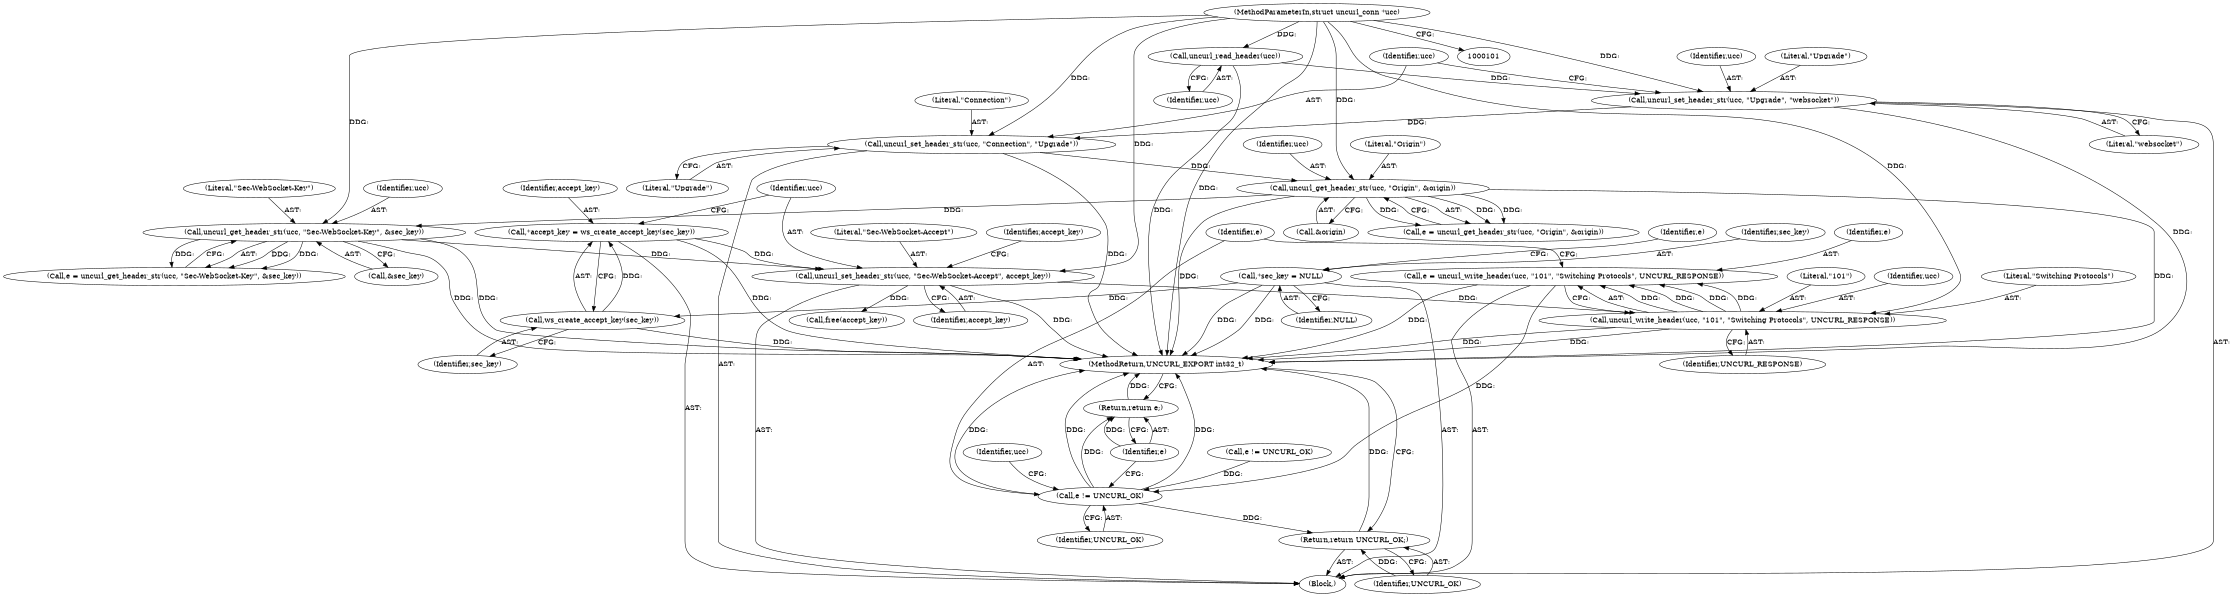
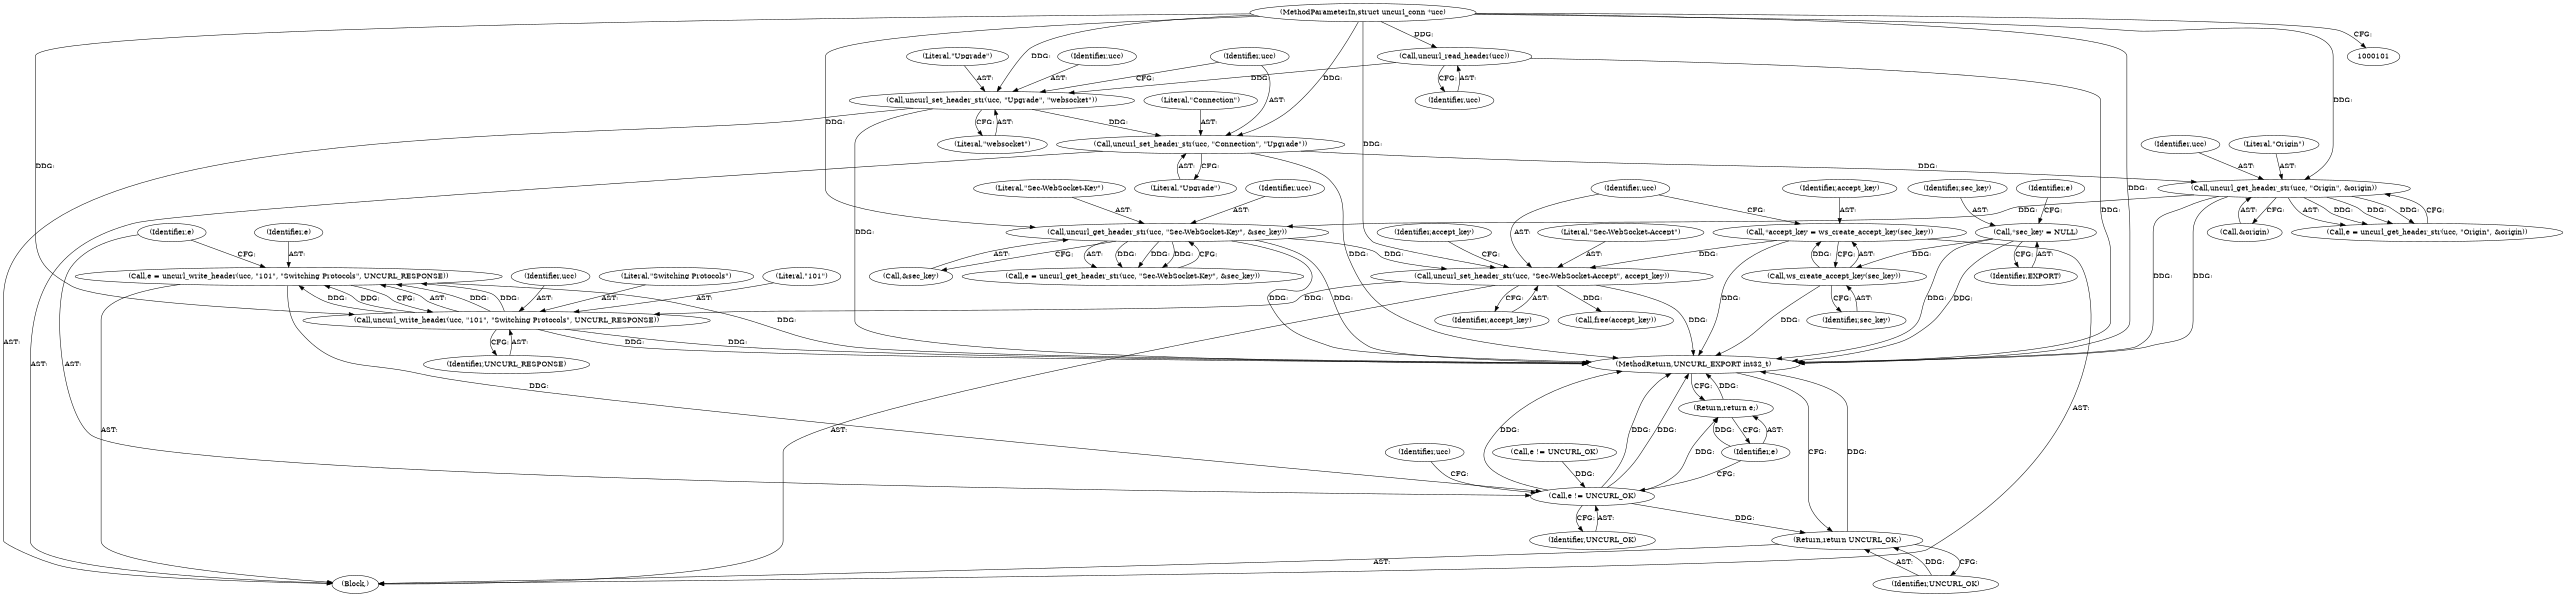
(1327, 321) -> (2026, 277)
(1441, 423) -> none
